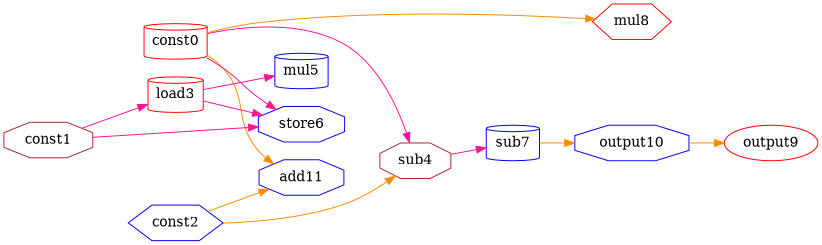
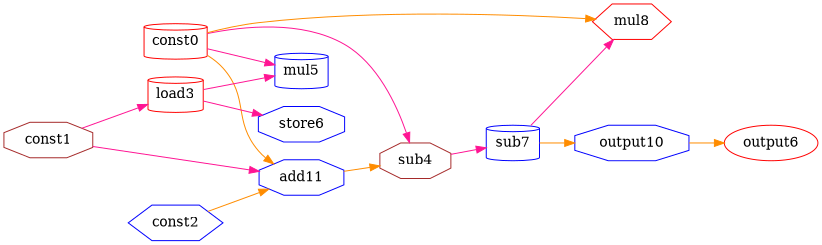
none -> (569, 86)
(246, 88) -> (236, 56)
(171, 132) -> (171, 158)
(771, 143) -> (771, 143)
(308, 214) -> (357, 169)
